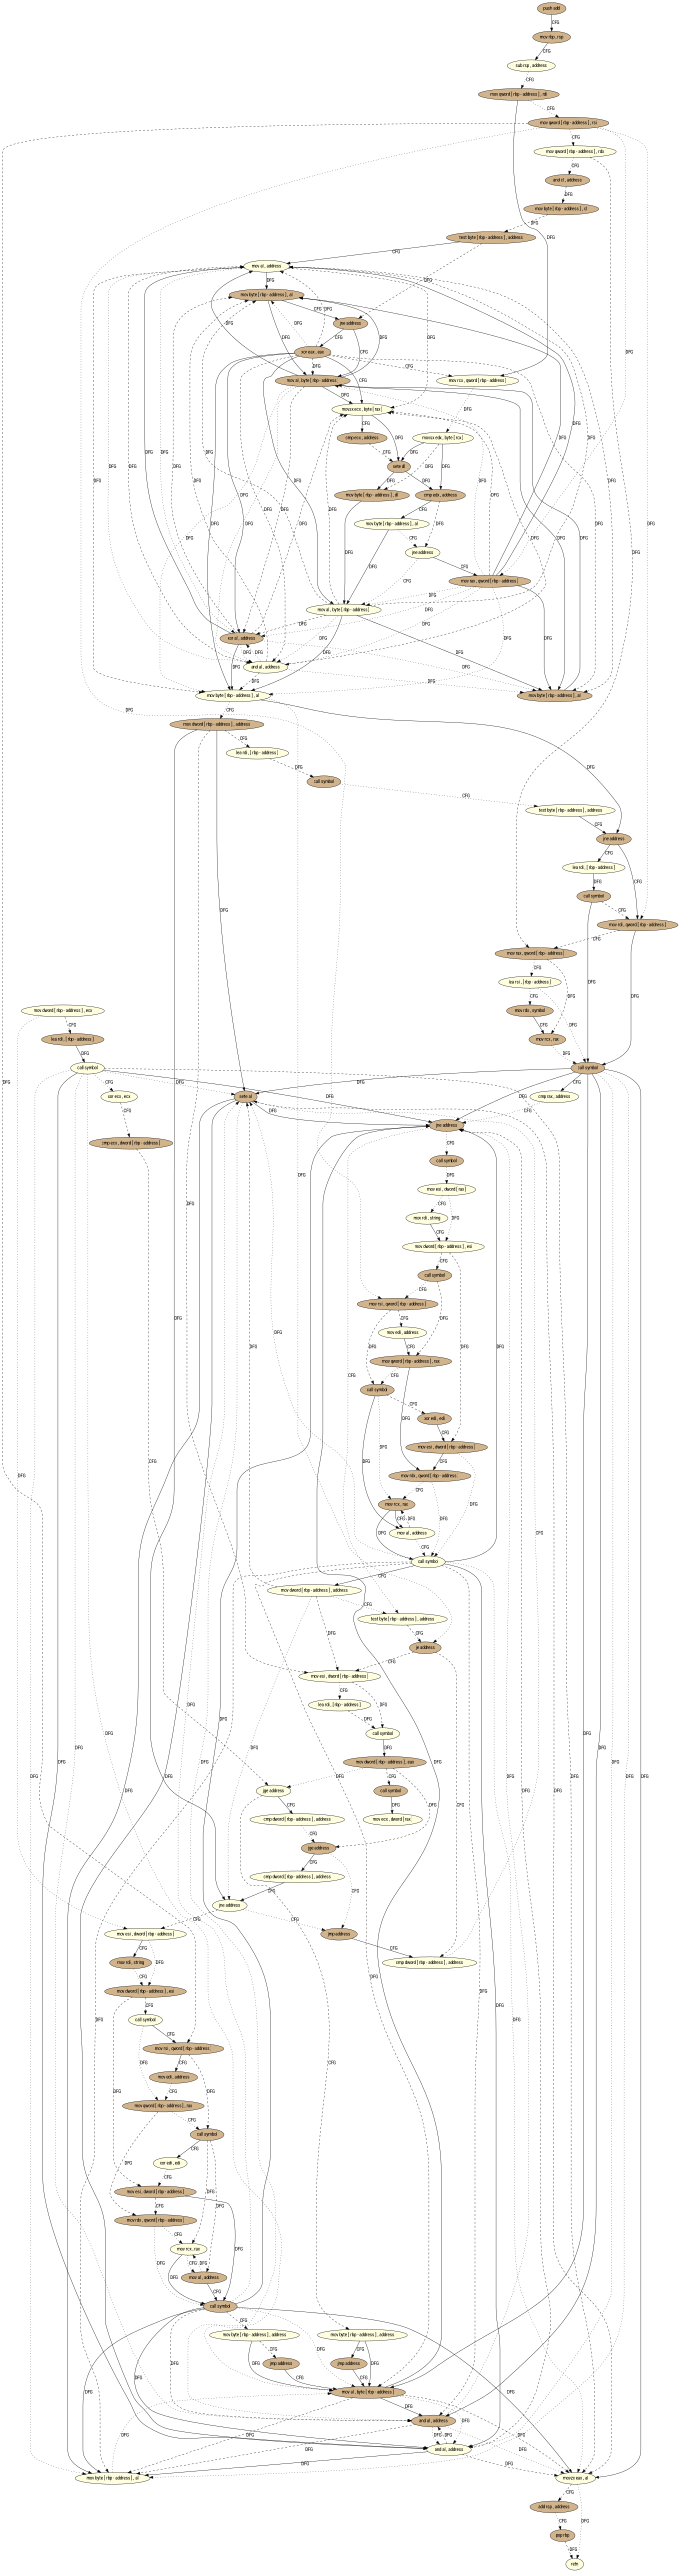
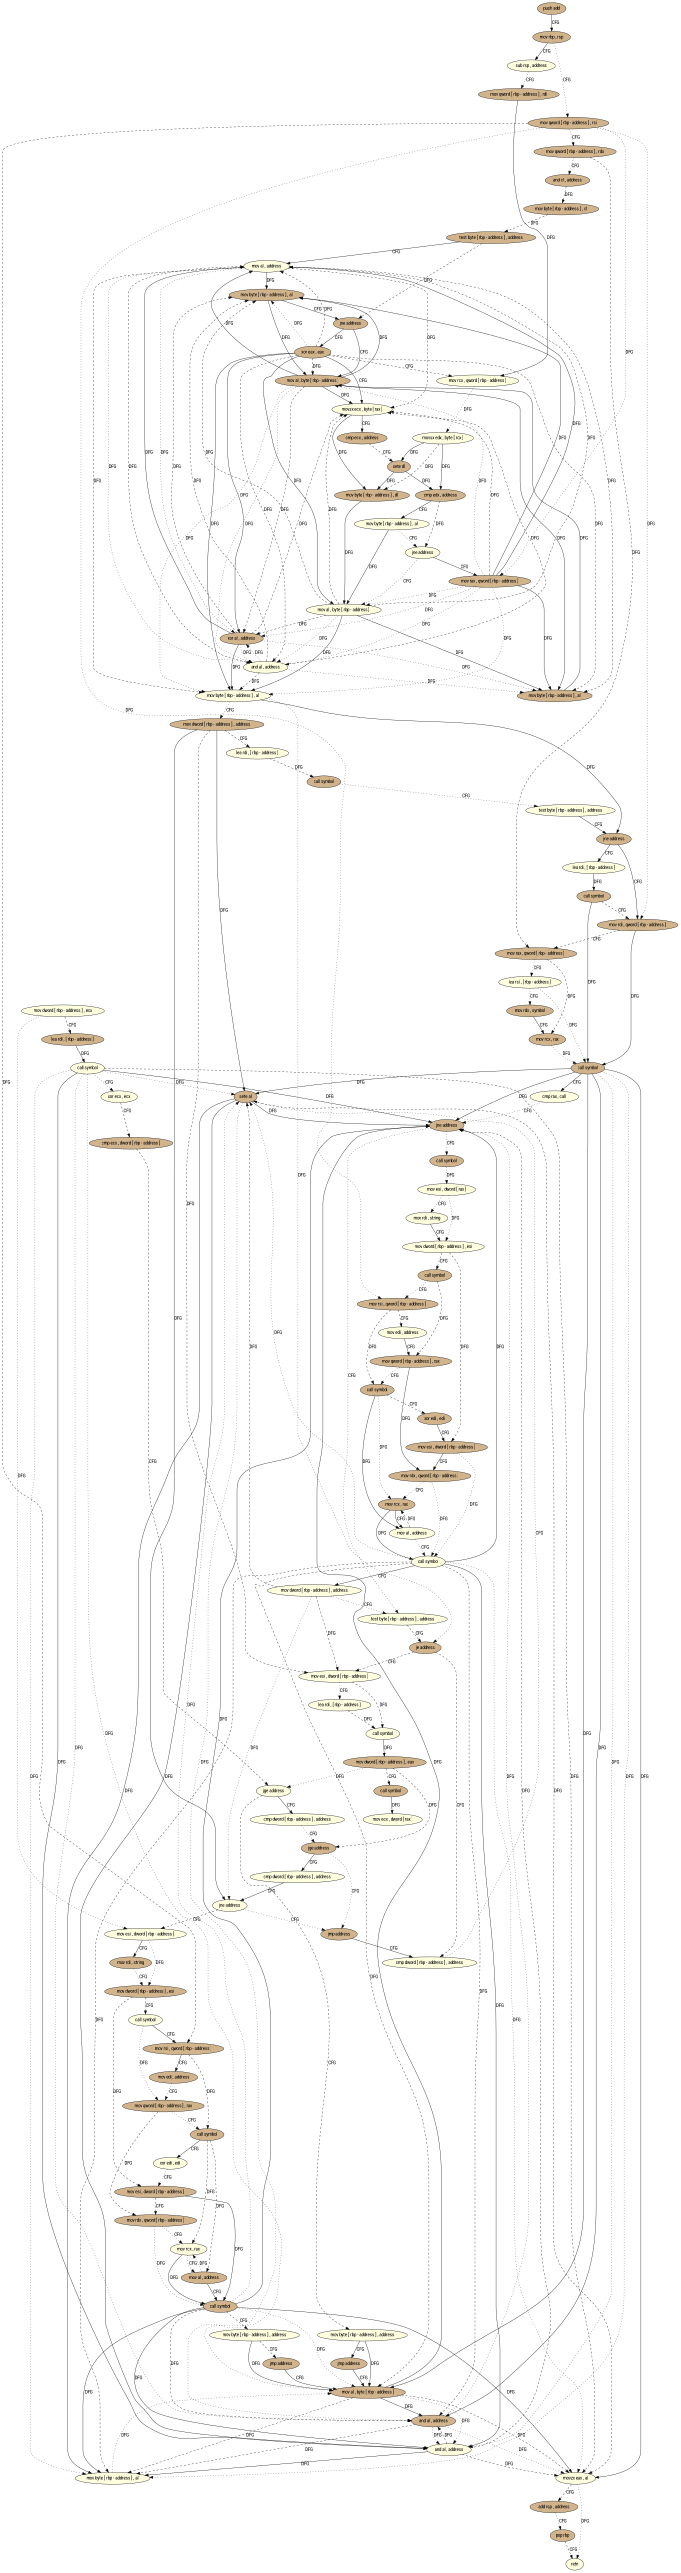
(542, 108) -> (562, 78)
(575, 152) -> (575, 152)
(390, 433) -> (337, 451)
(554, 1097) -> (554, 1097)
(573, 2550) -> (573, 2550)
